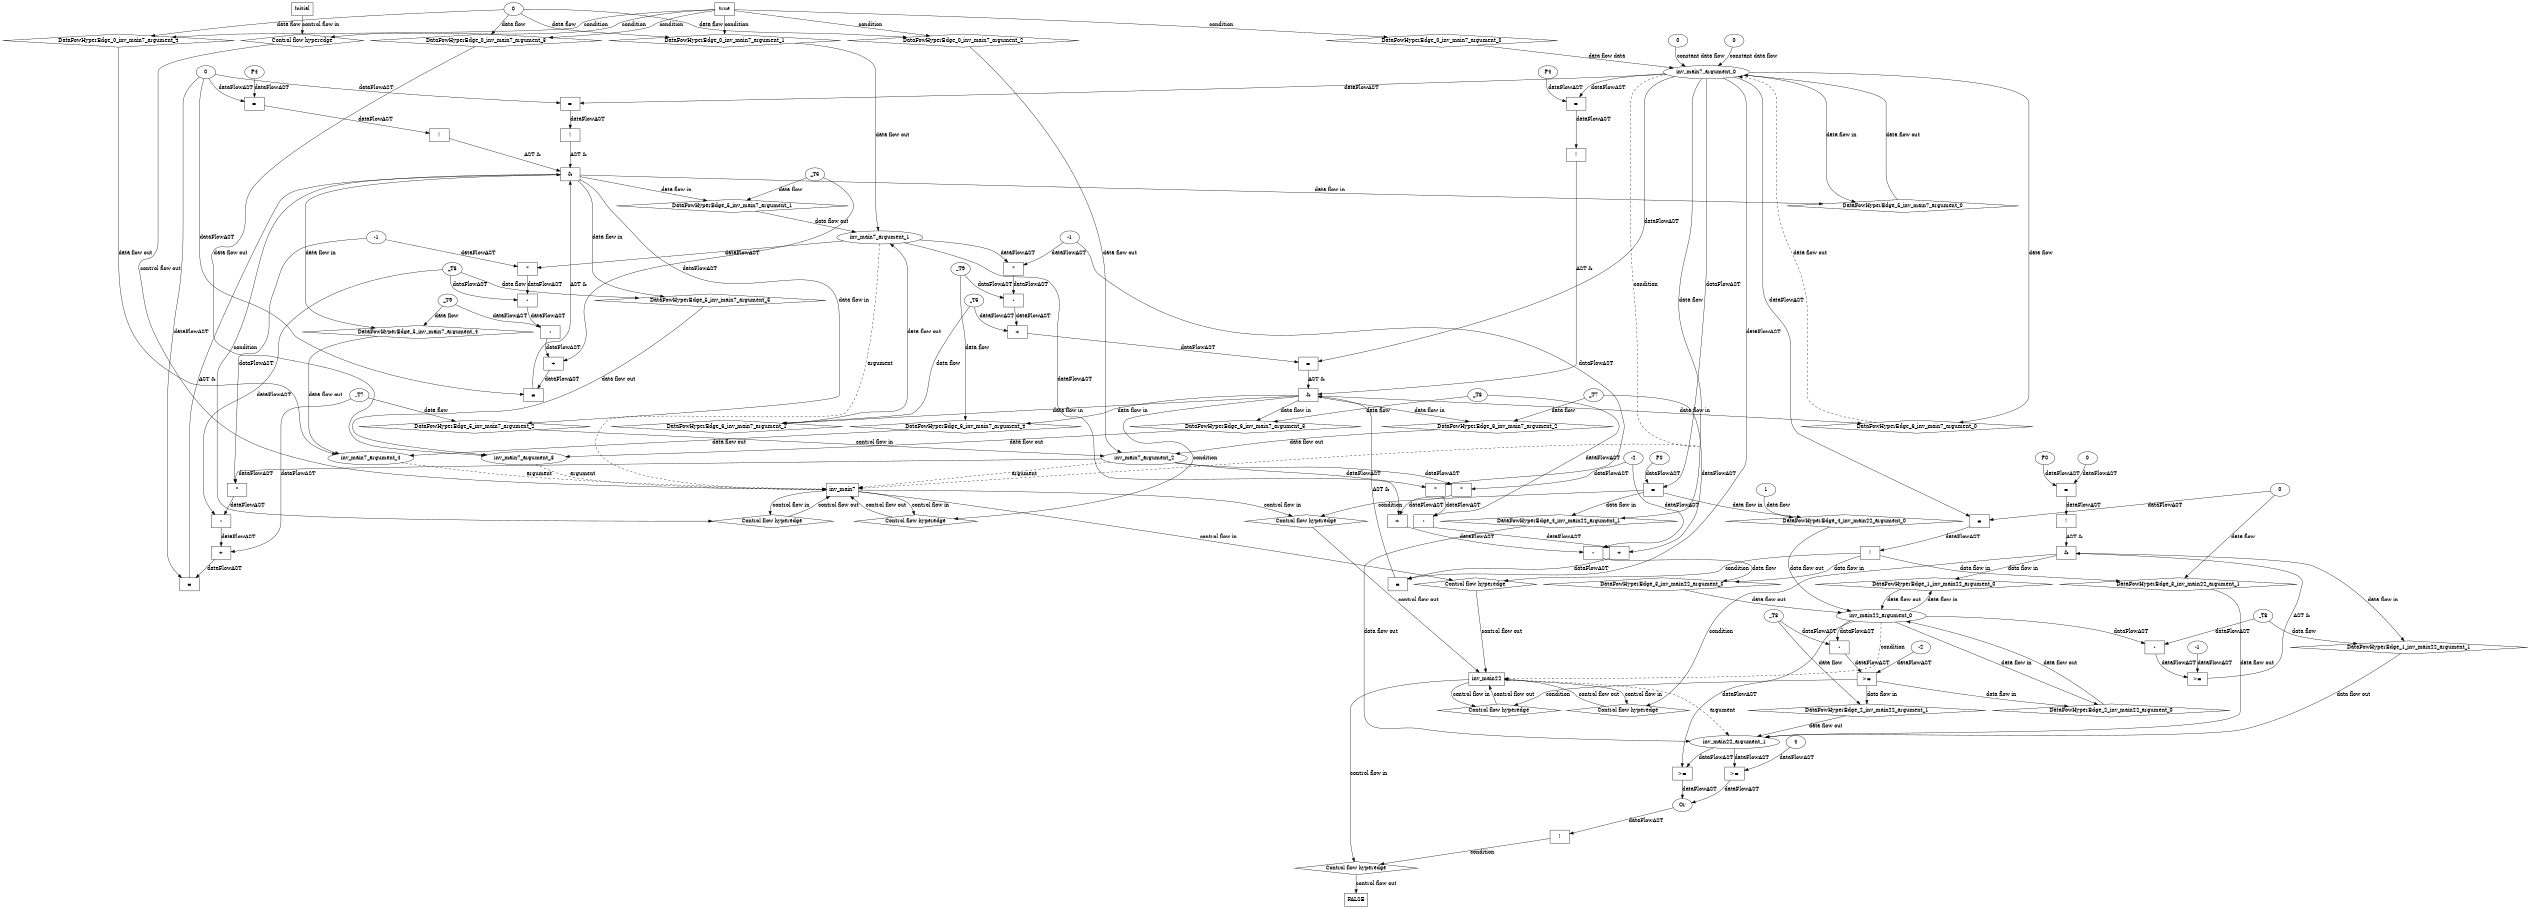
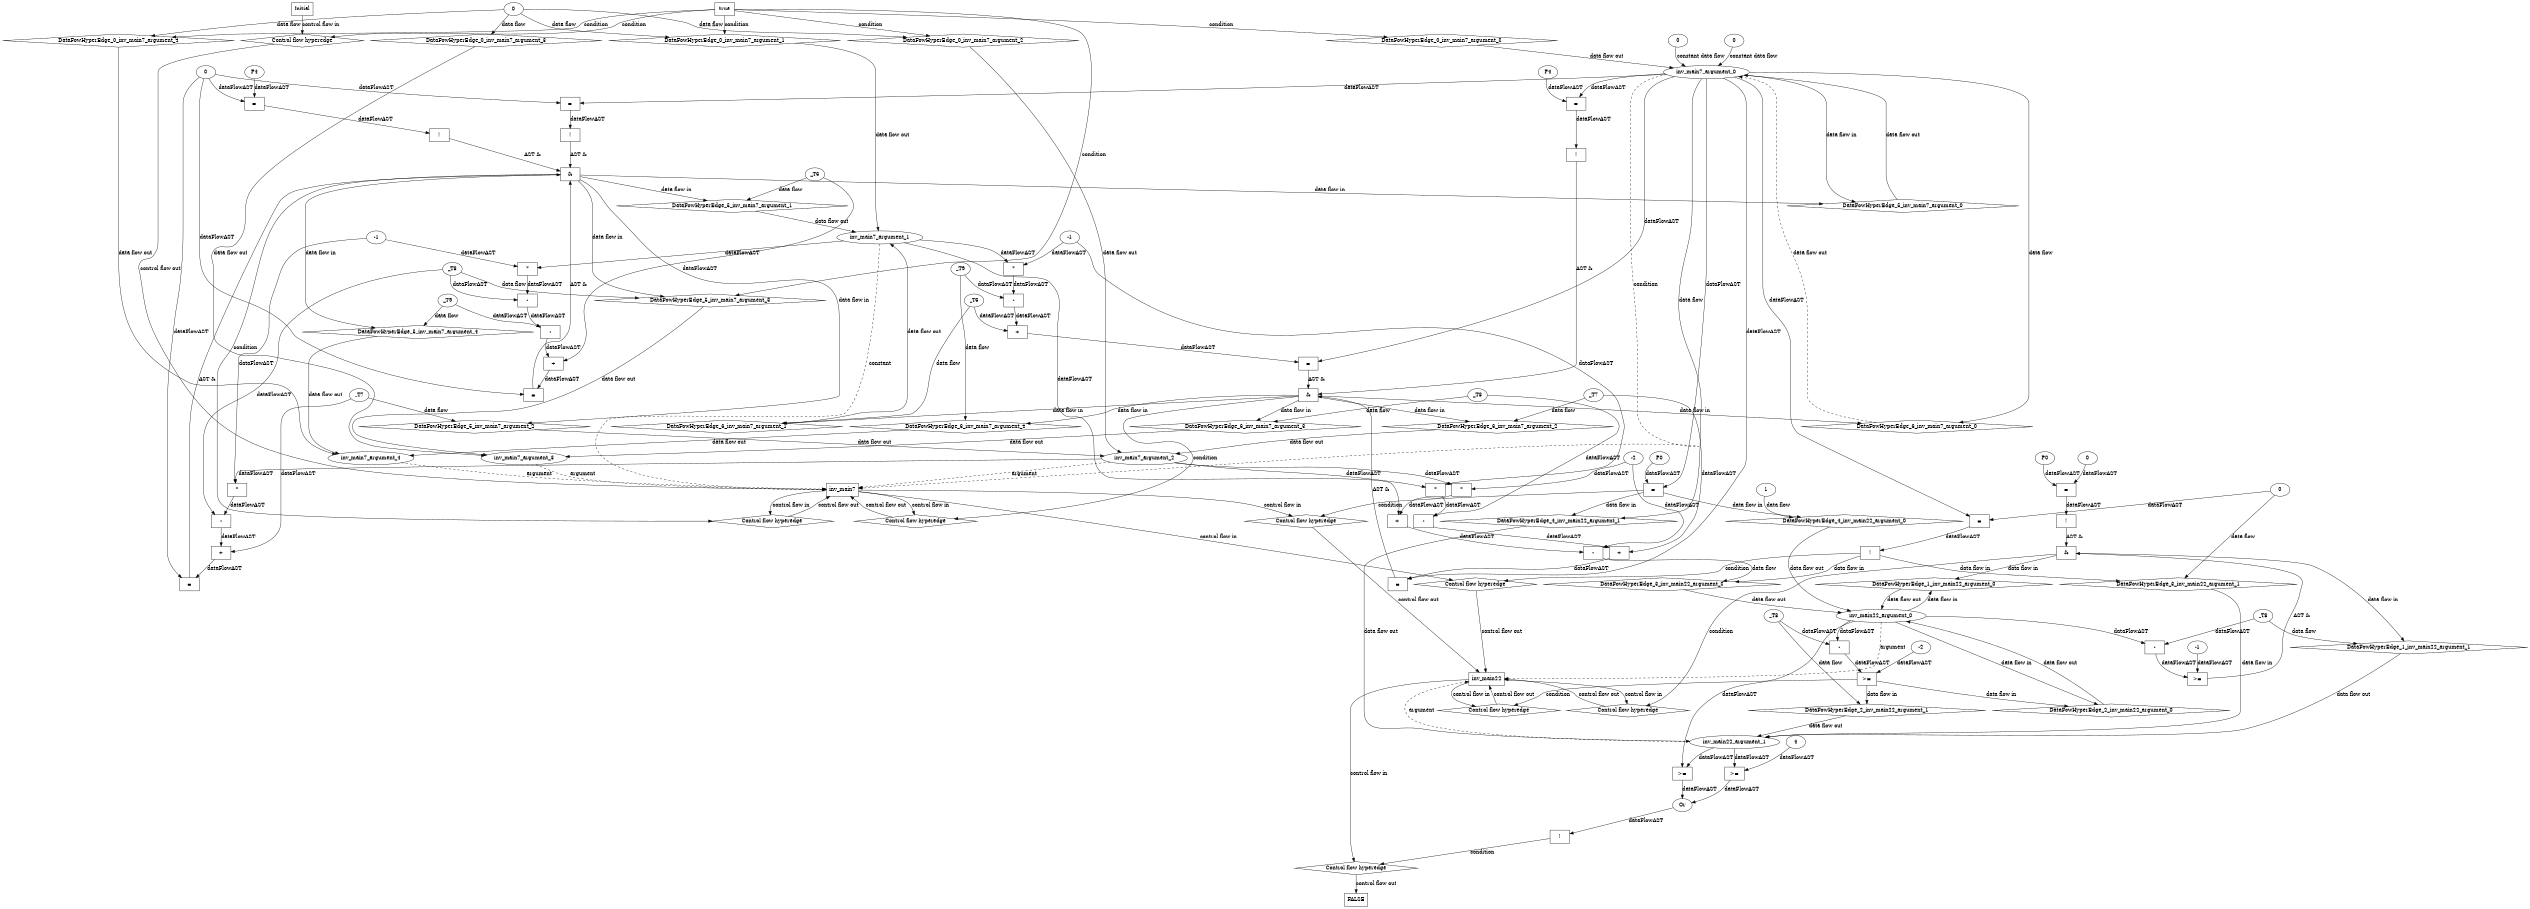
(635, 30) -> (1086, 124)
(1607, 56) -> (1607, 56)
(880, 364) -> (880, 364)
(875, 442) -> (875, 442)
(1893, 647) -> (1893, 647)
(2257, 663) -> (2257, 663)
(1634, 688) -> (1464, 731)
